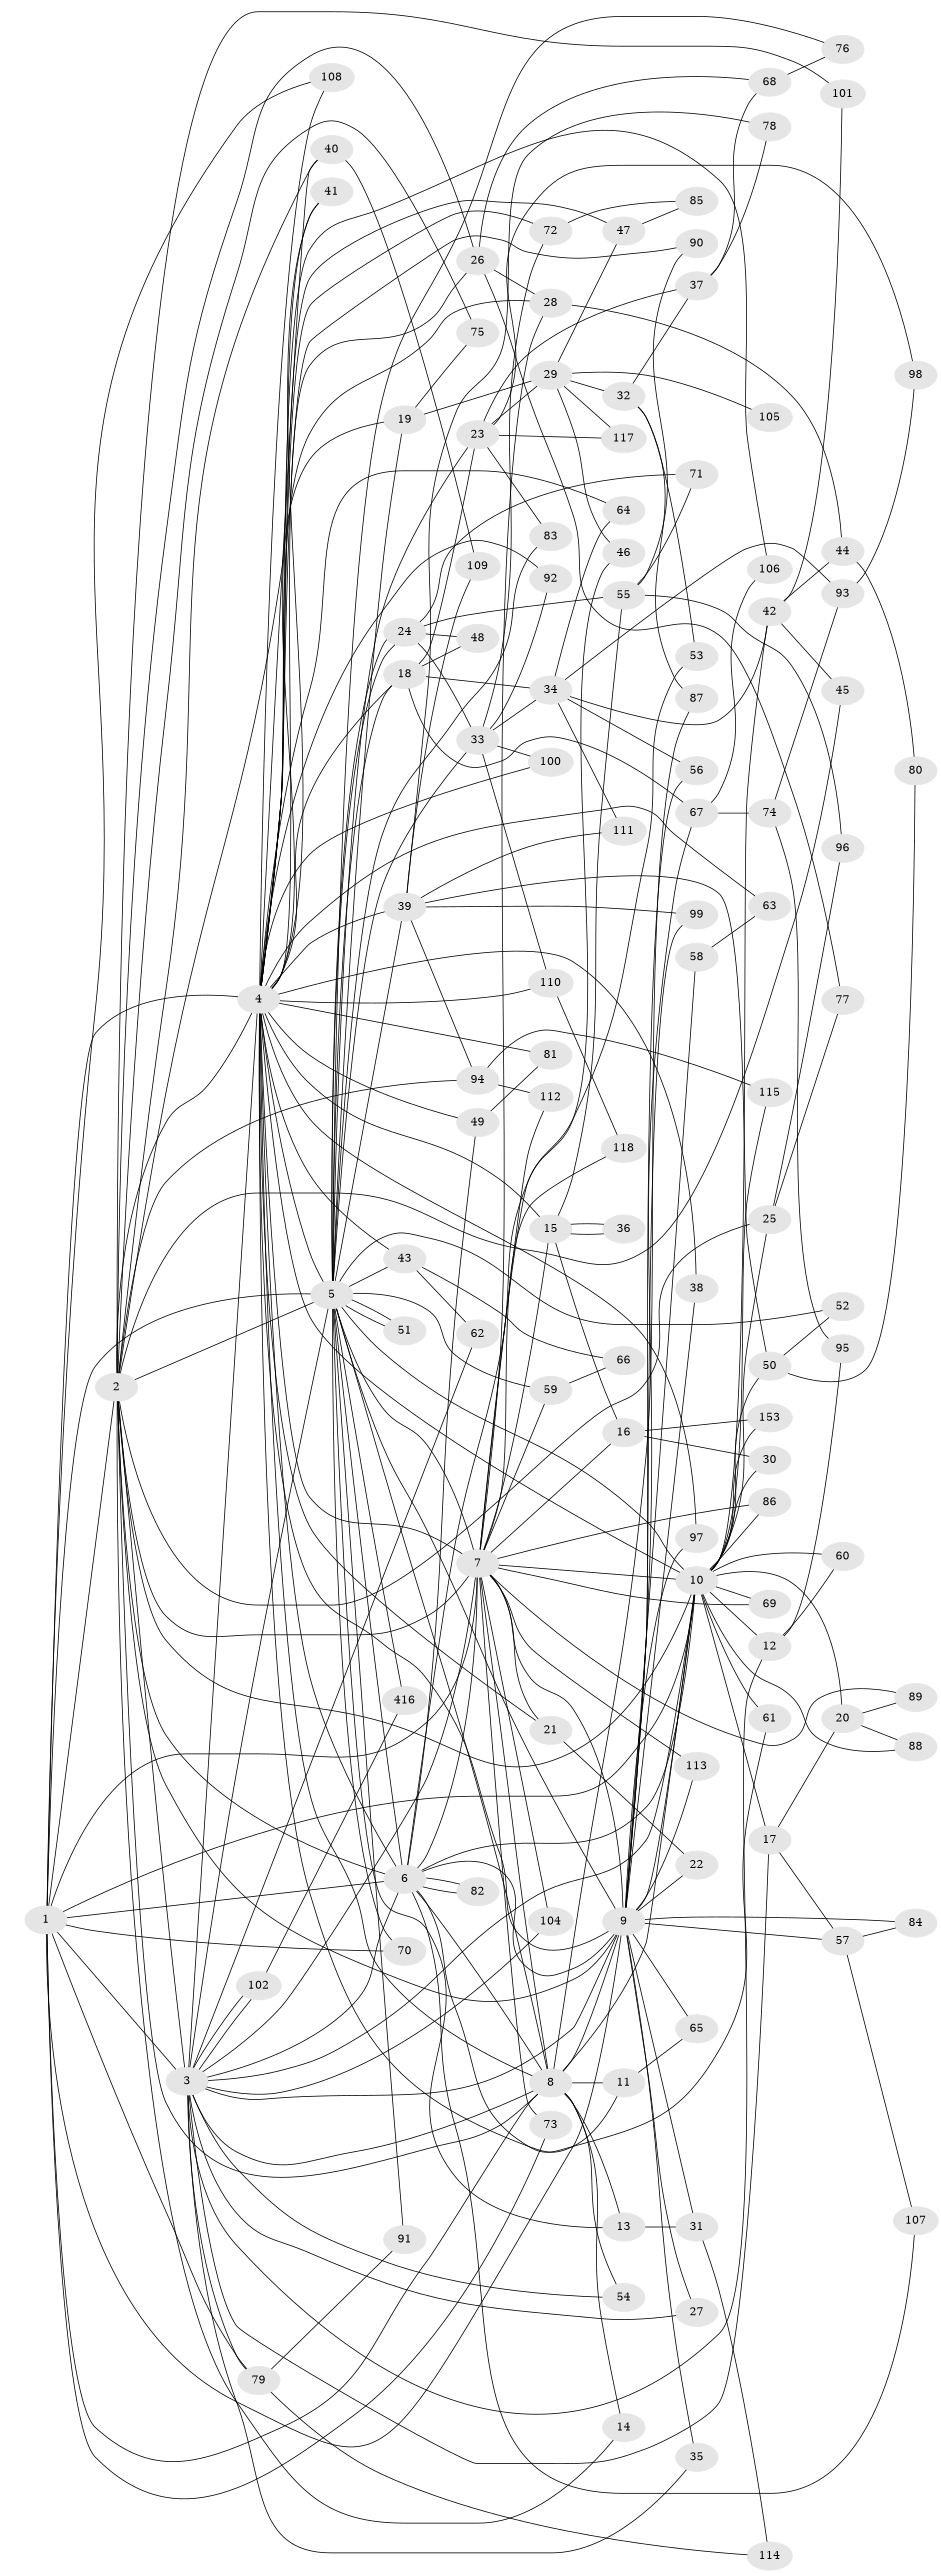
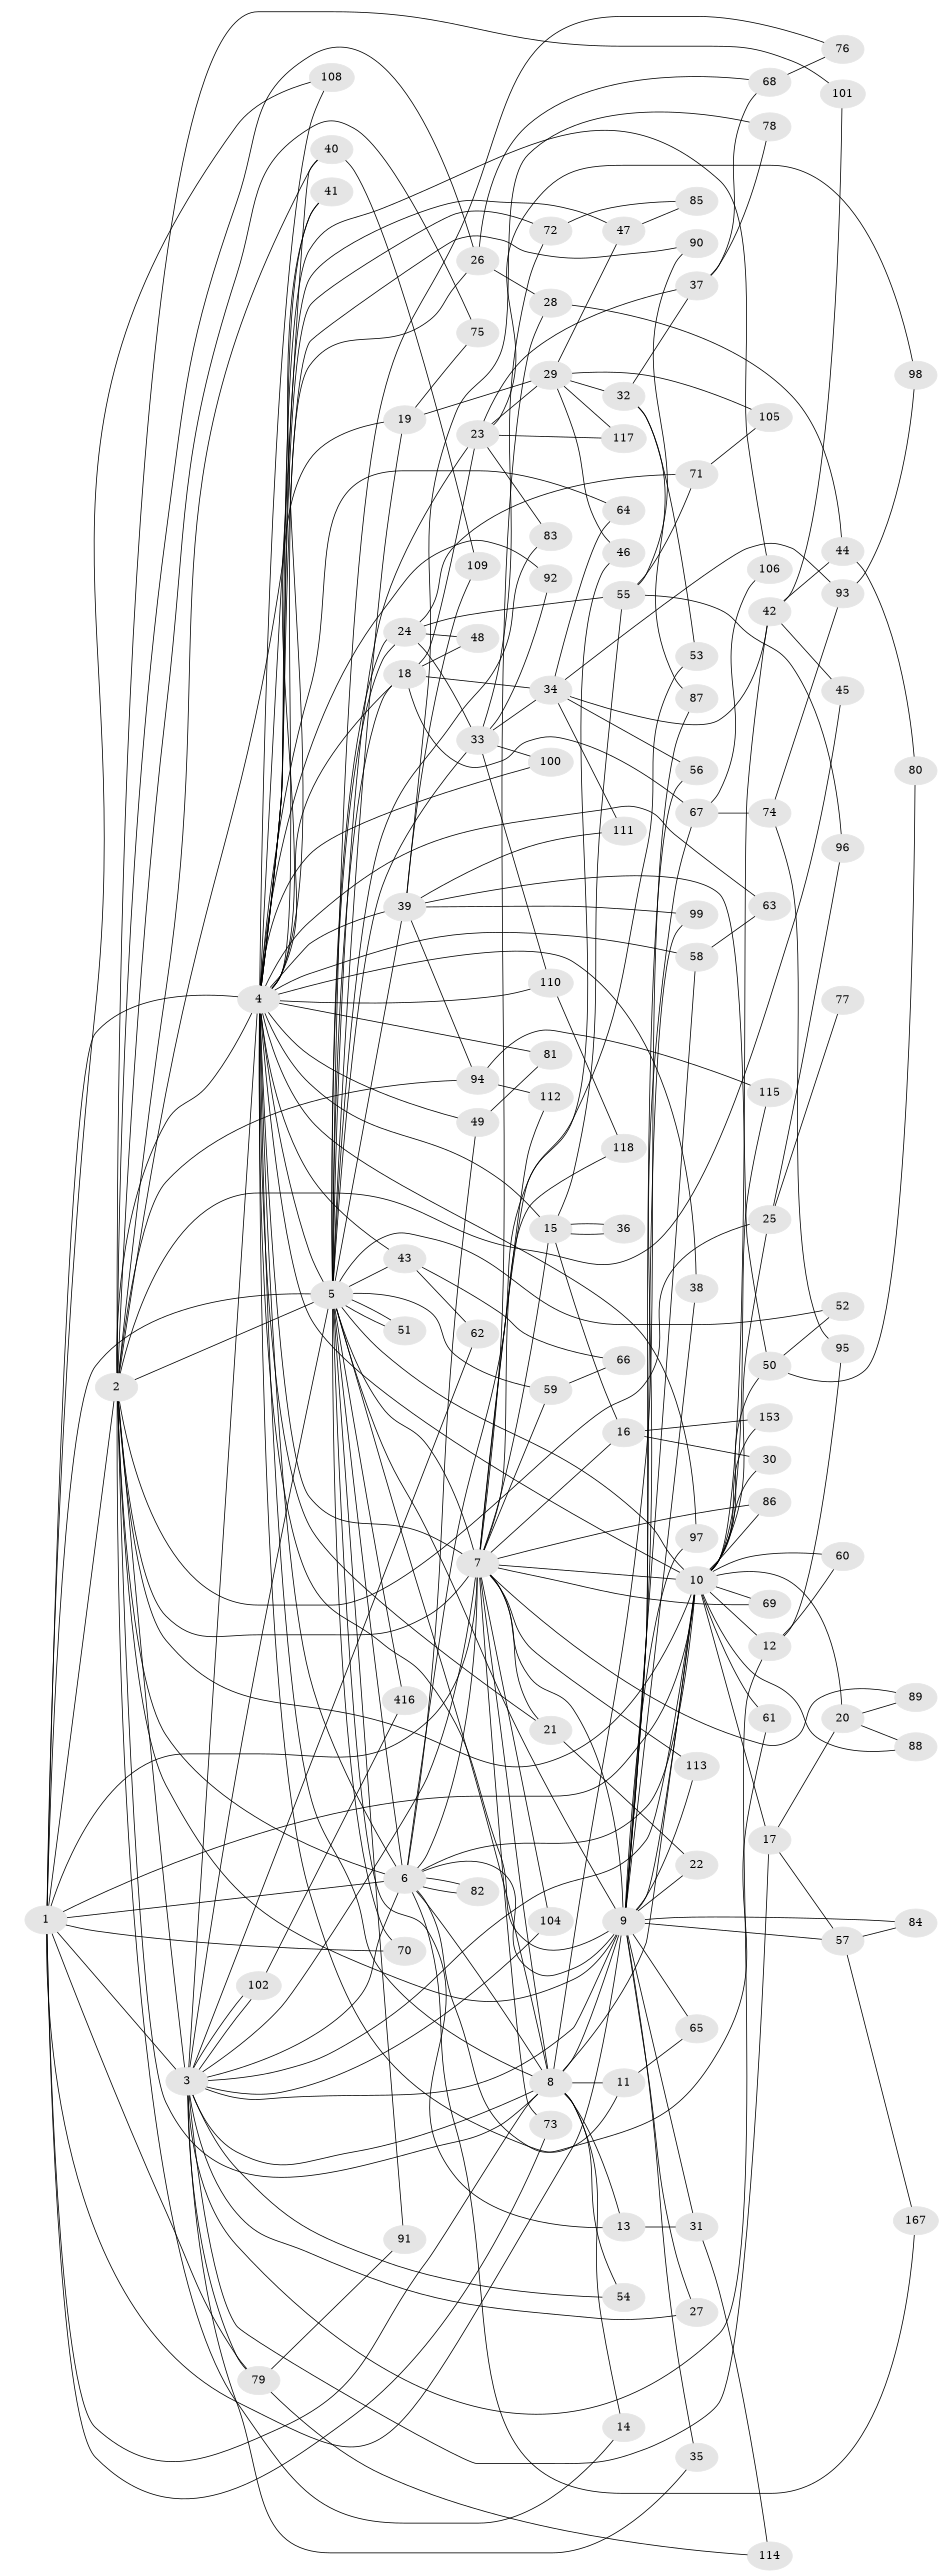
none -> (733, 446)
(303, 452) -> (472, 933)
(665, 626) -> none
(916, 2221) -> (916, 2221)
